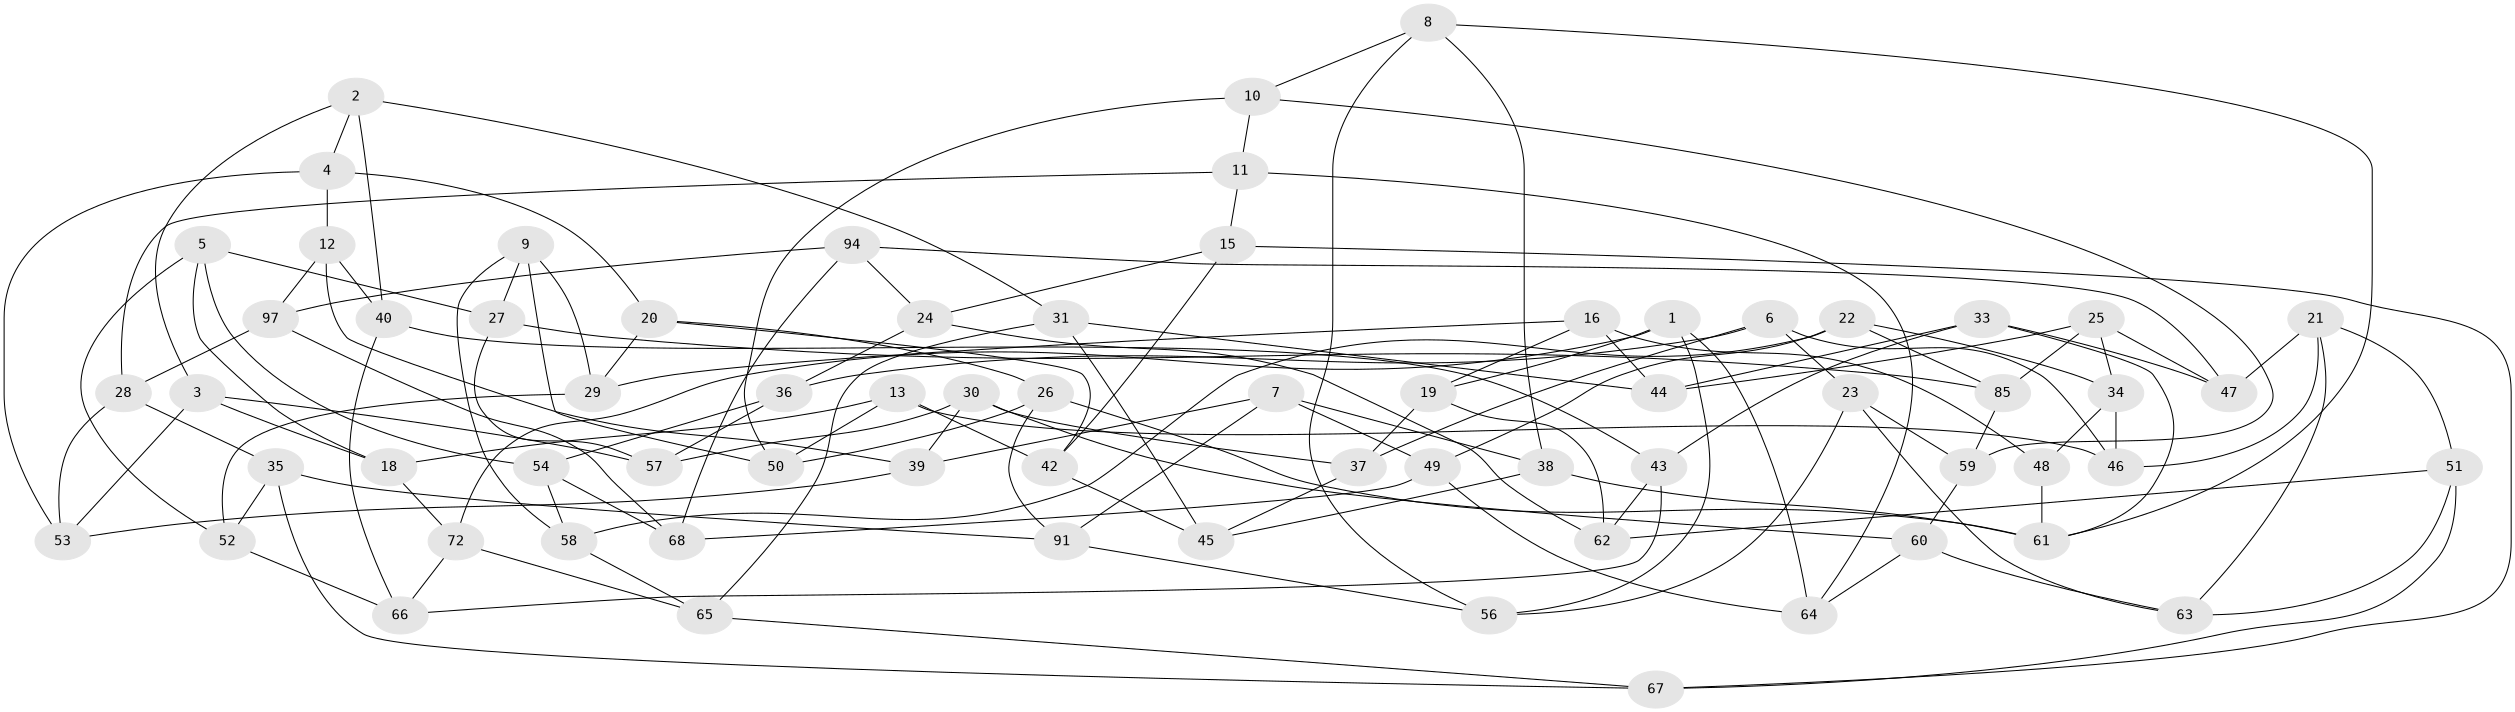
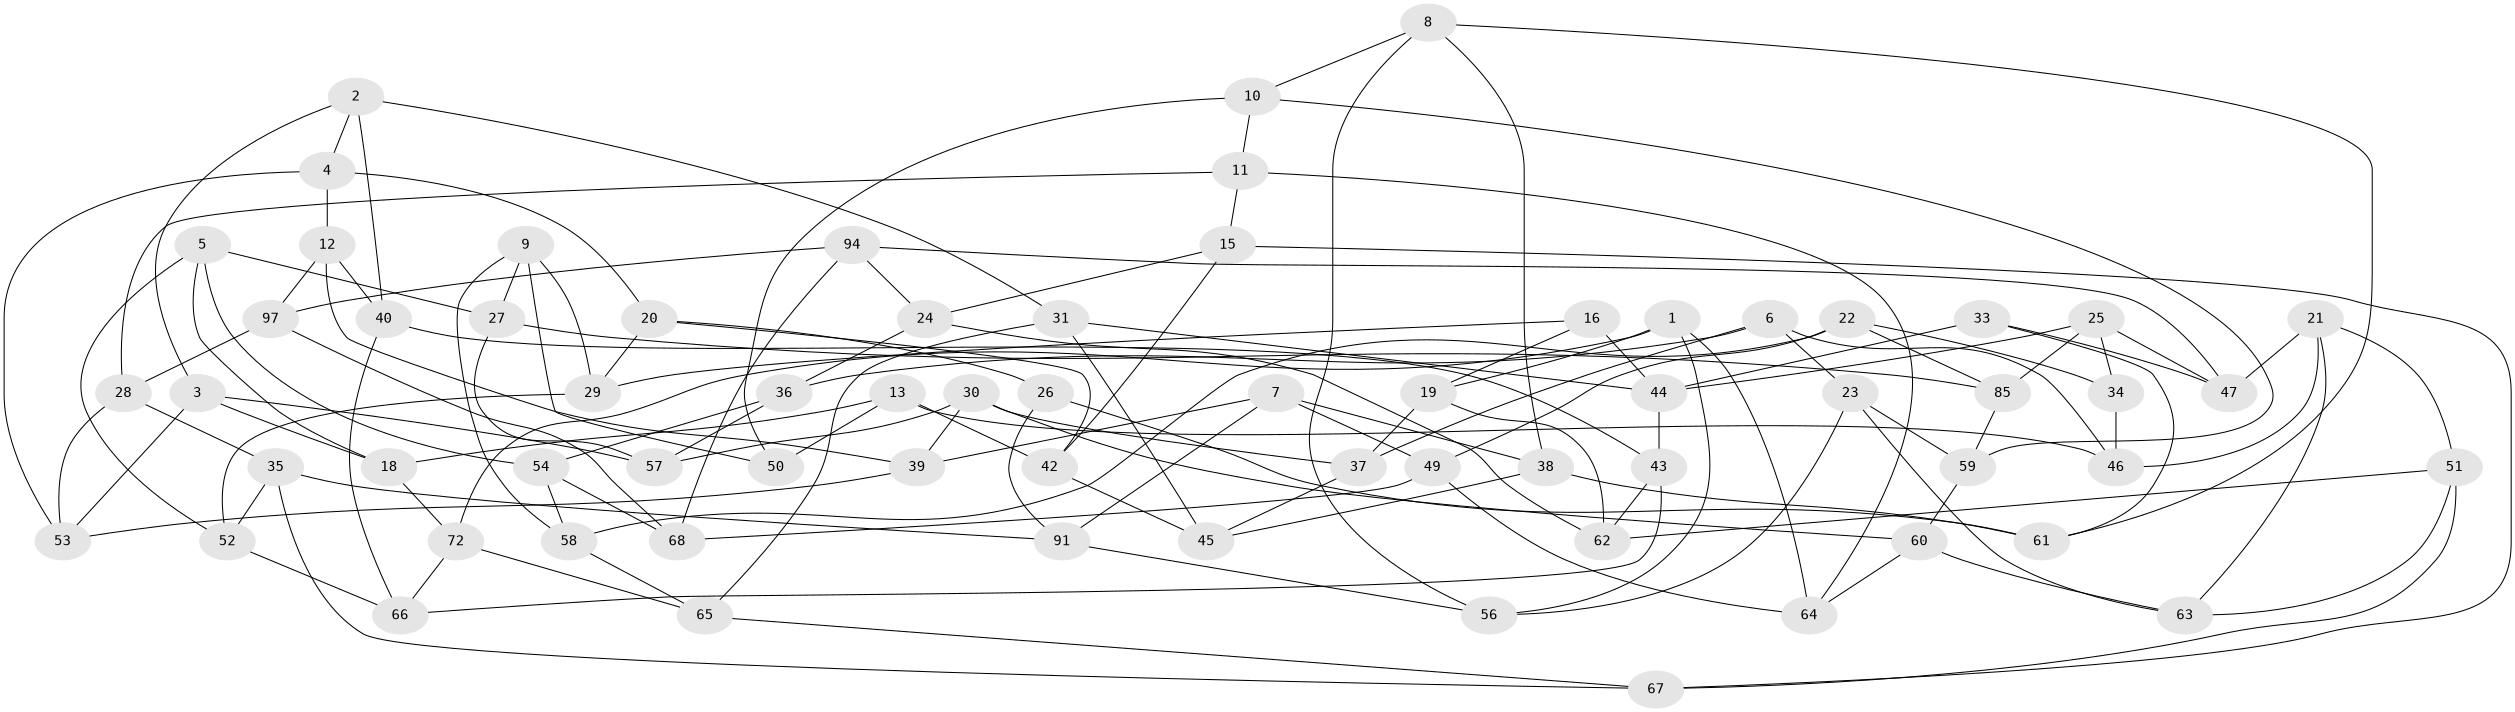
(1804, 379) -> (1659, 433)
(915, 439) -> none
(2042, 467) -> none
